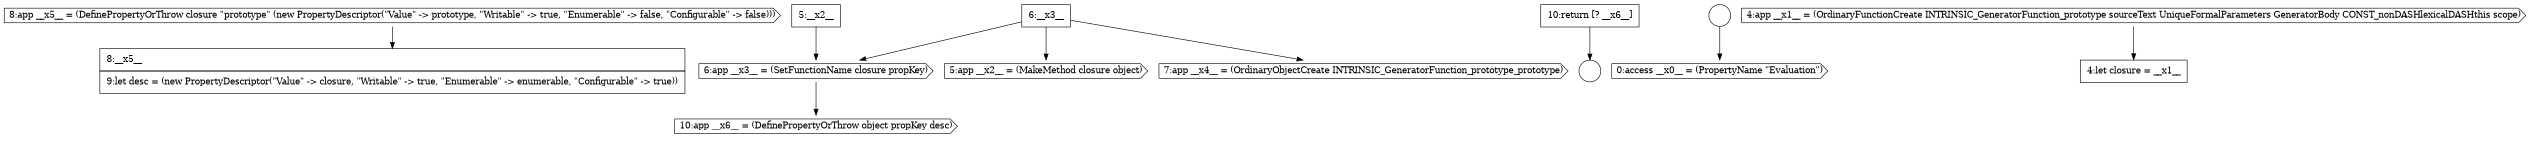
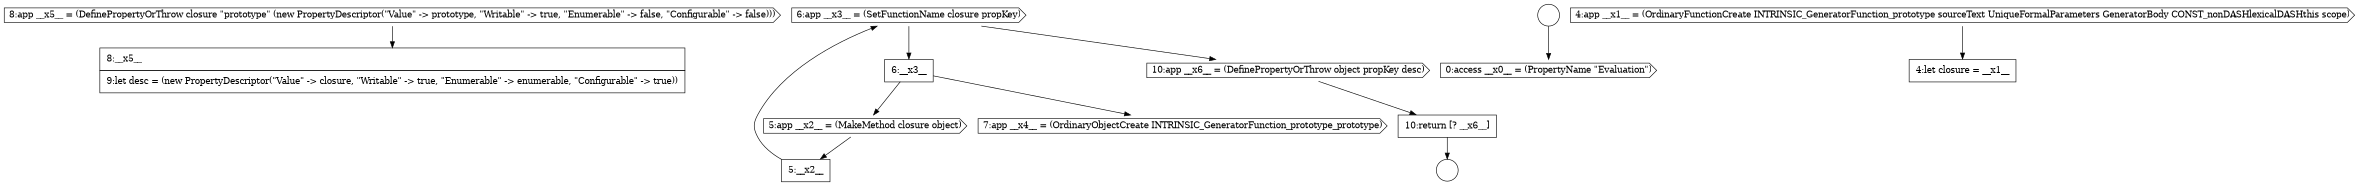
(944, 40) -> (909, 39)
none -> (1364, 97)
none -> (838, 146)
